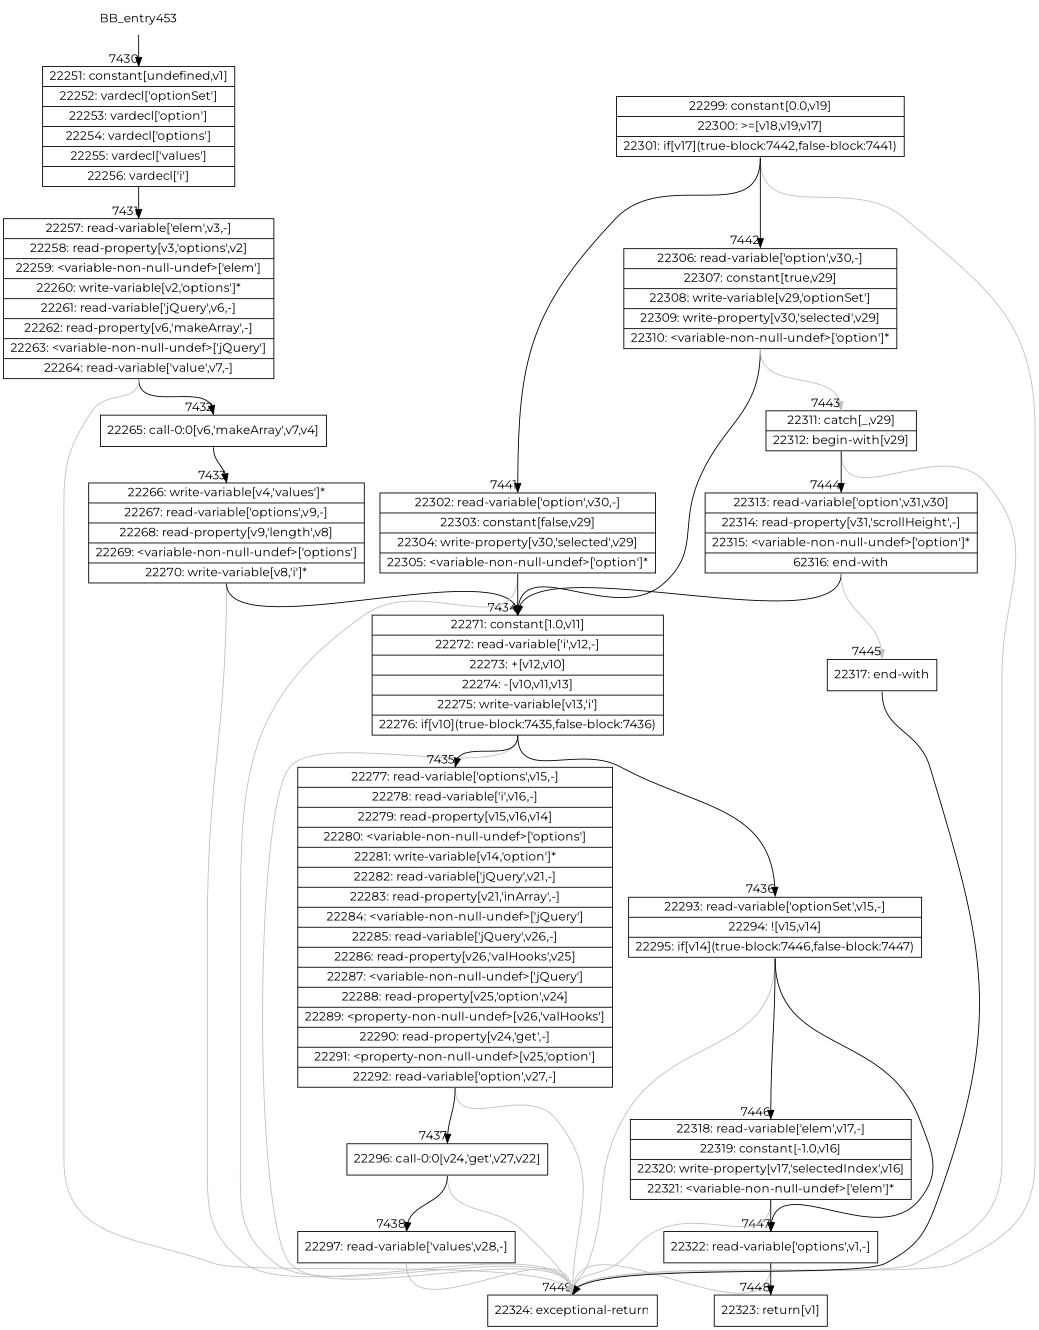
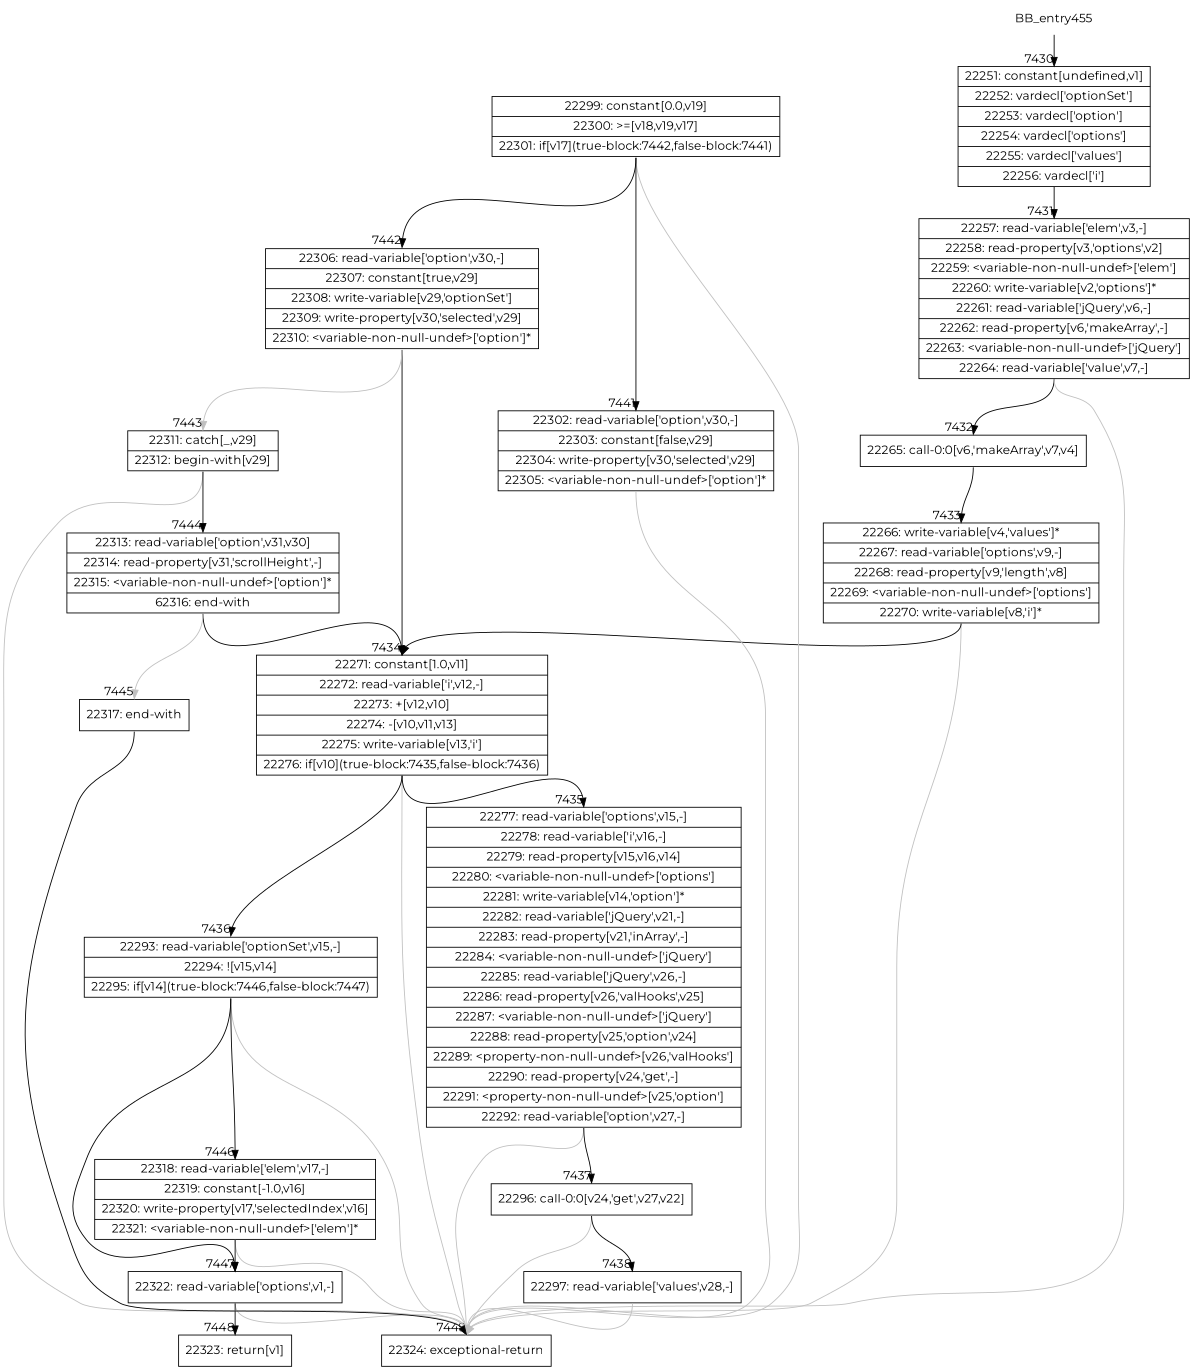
(139, 19) -> (1054, 19)
(518, 590) -> none
